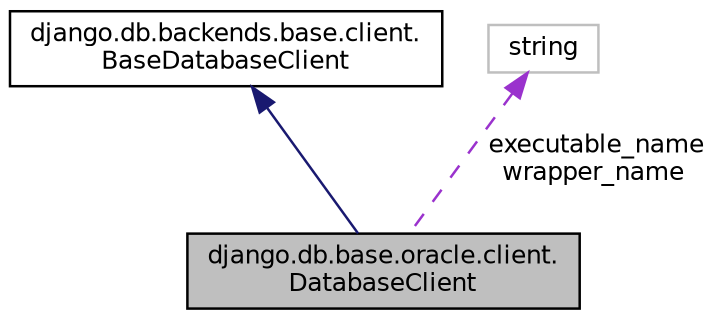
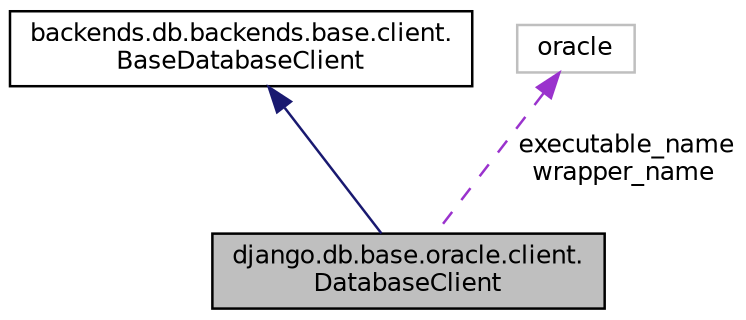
(226, 49) -> (241, 49)
(543, 49) -> (576, 49)
